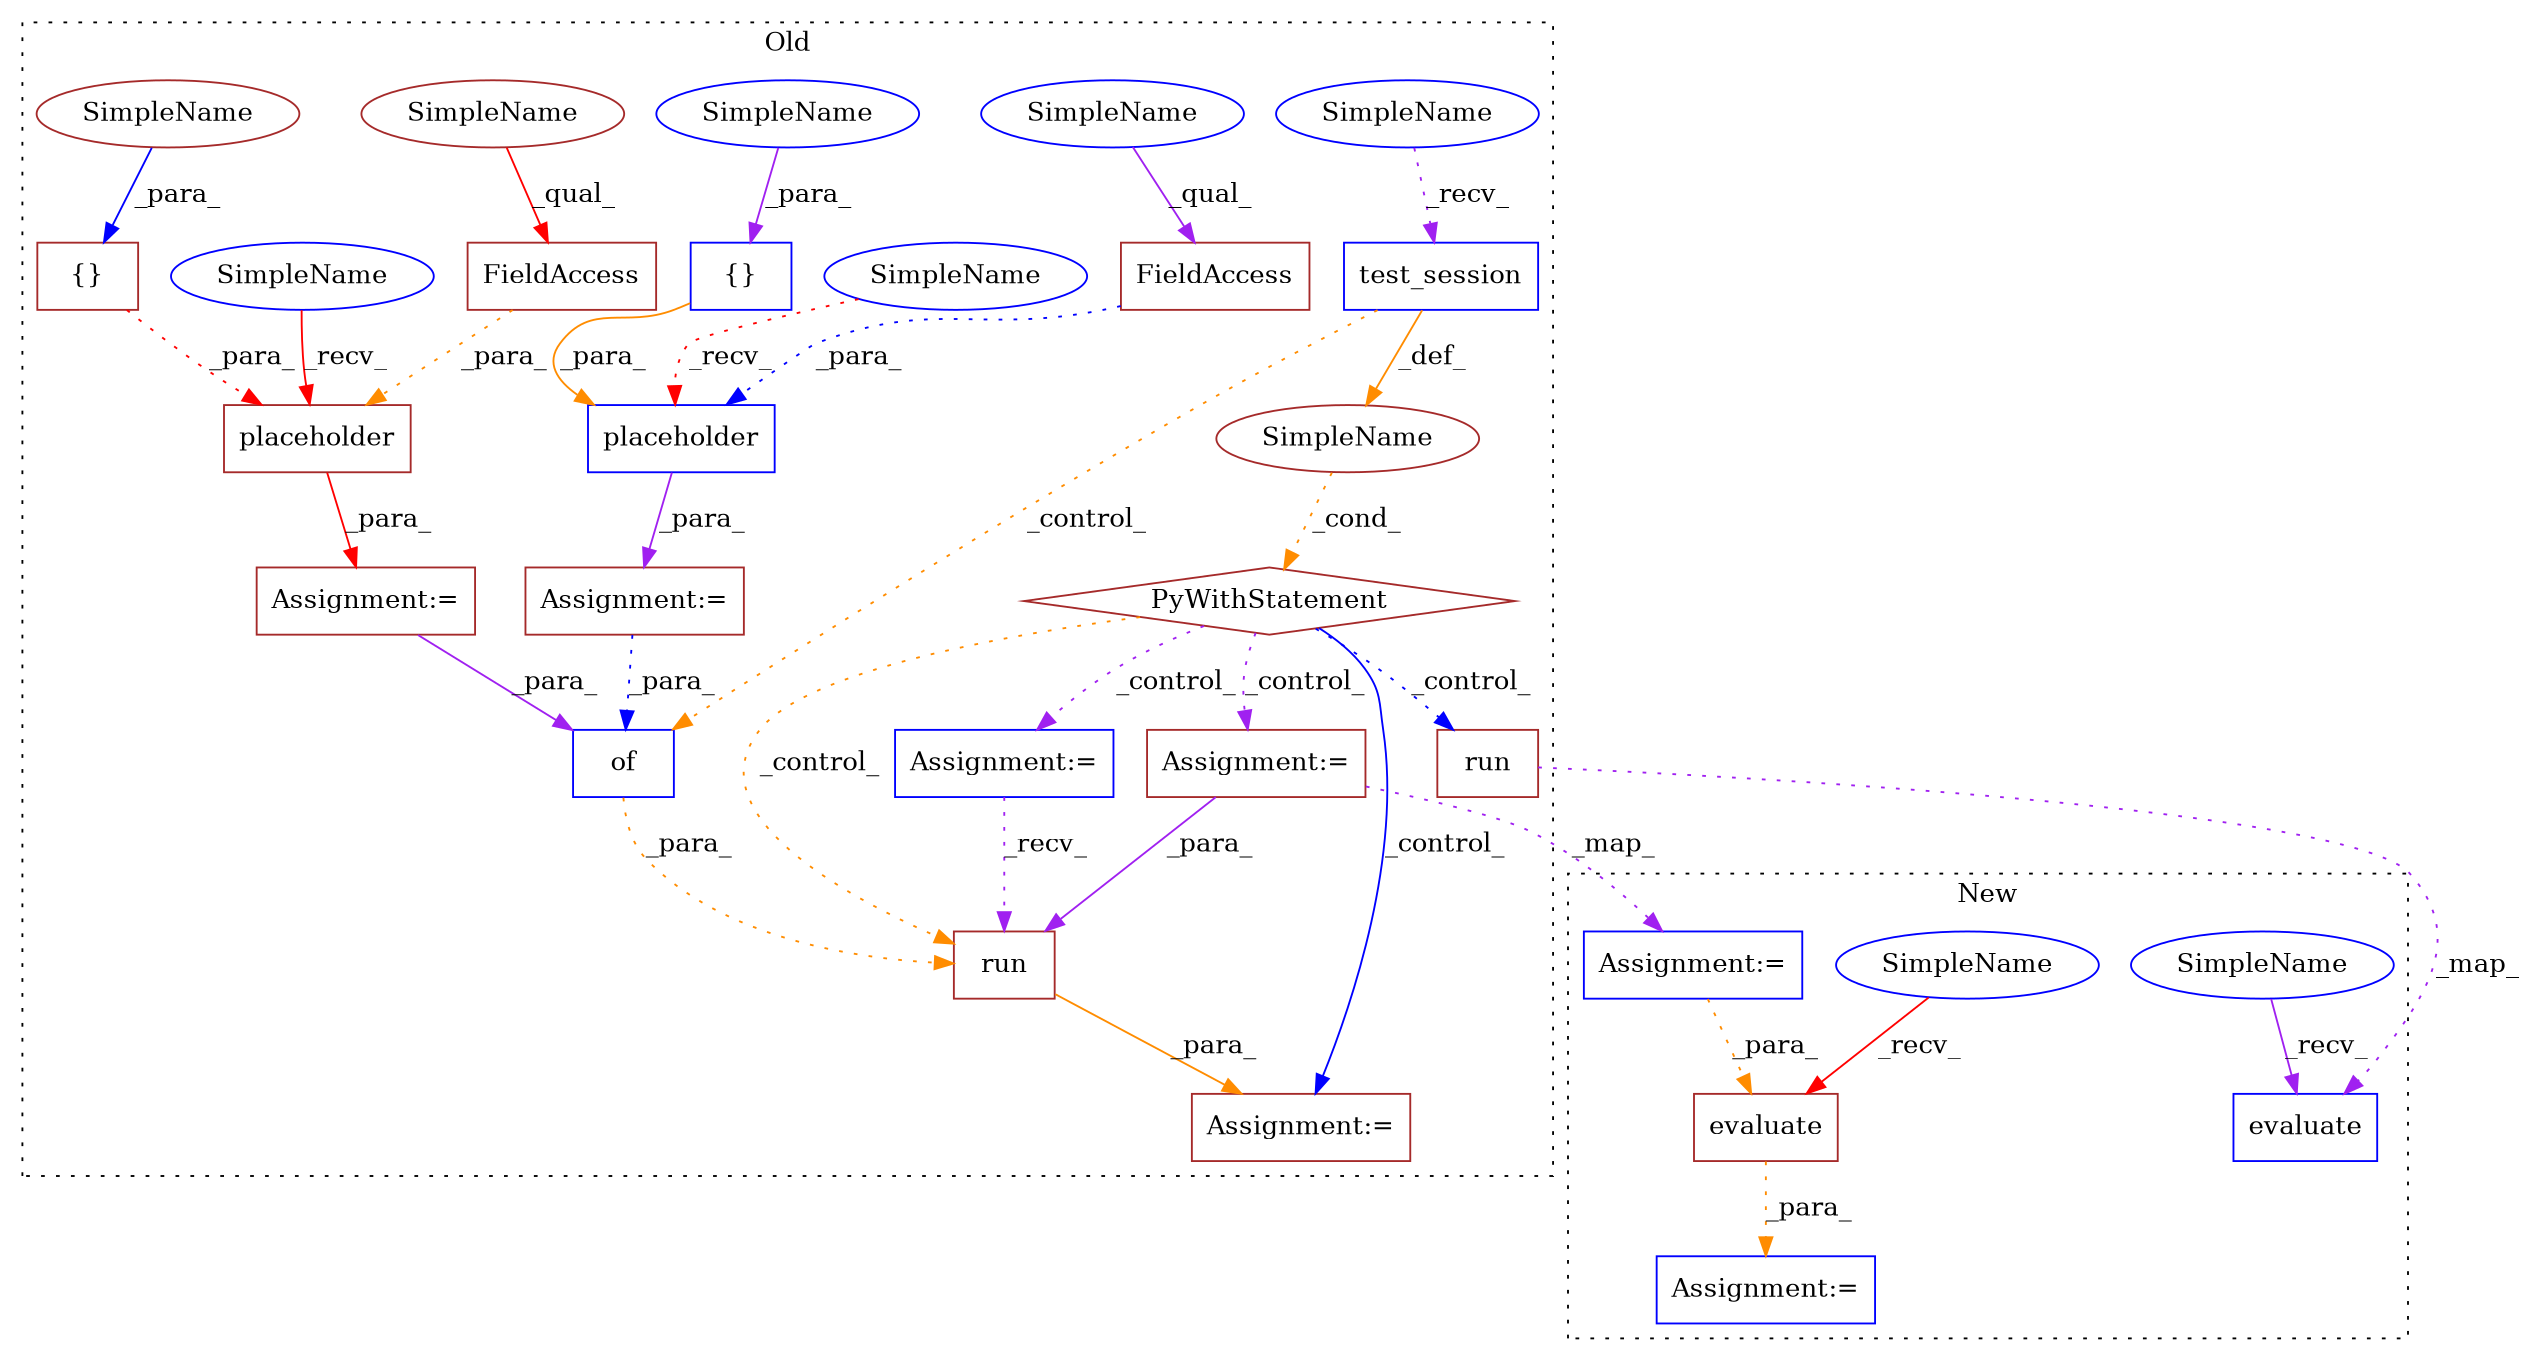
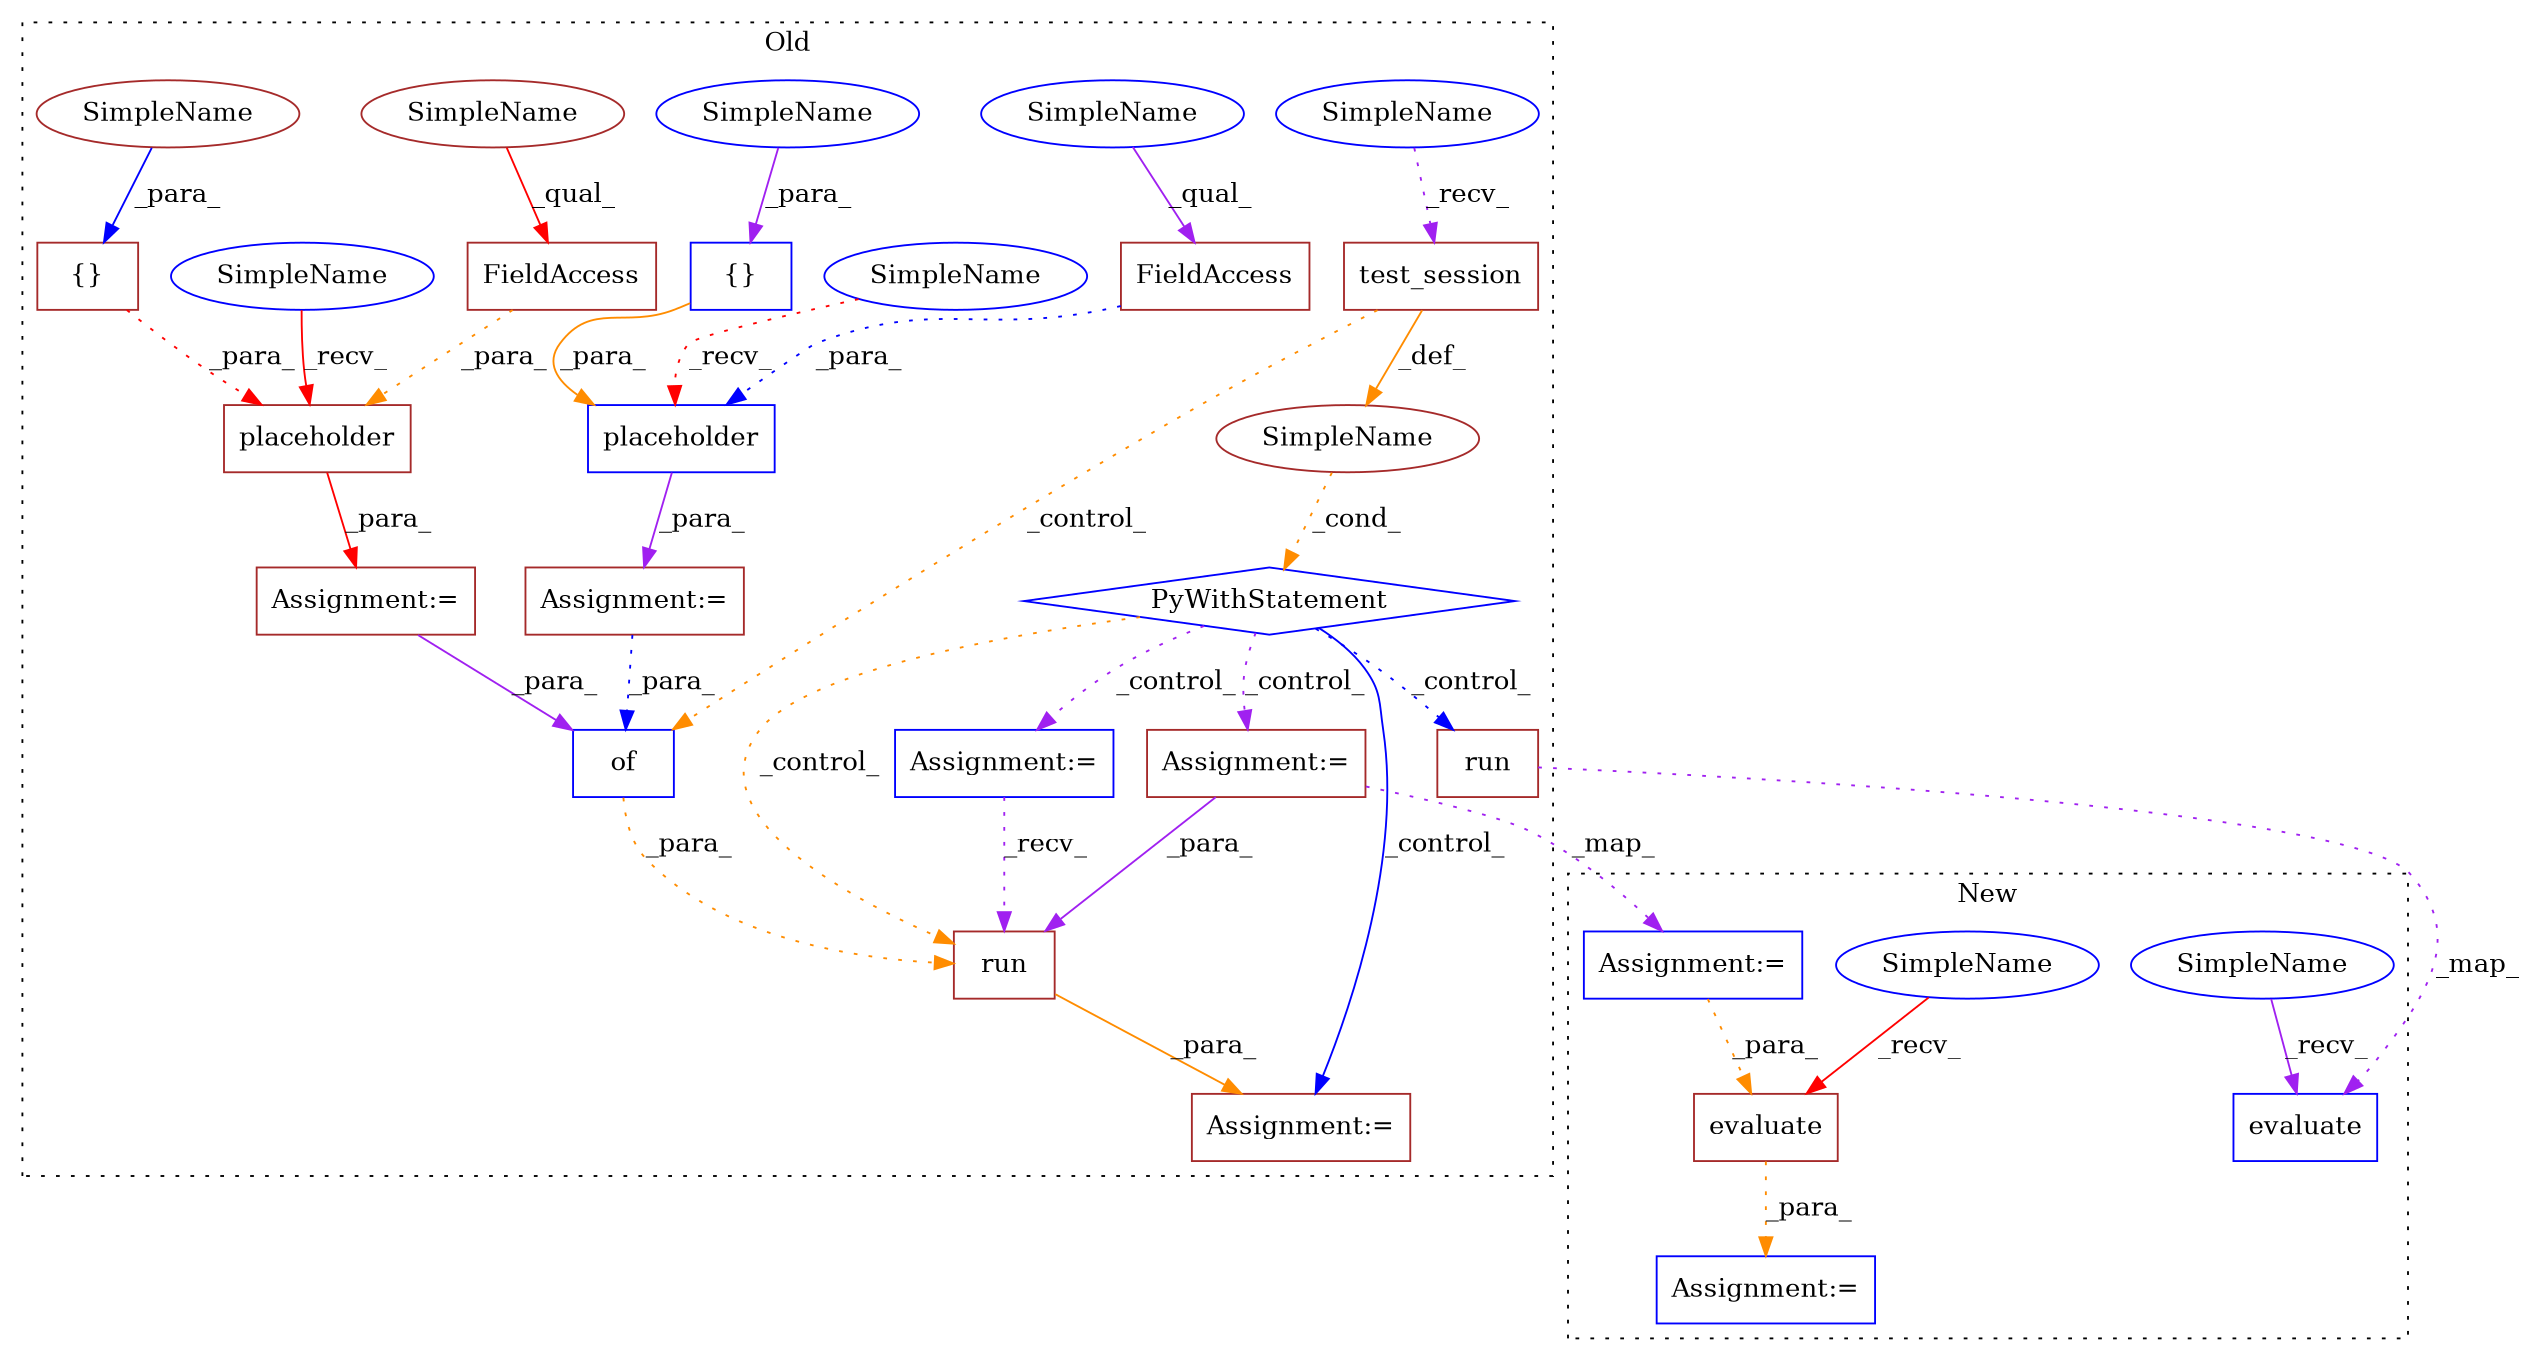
(1441, 276) -> (1441, 276)
(1269, 601) -> (1269, 601)
